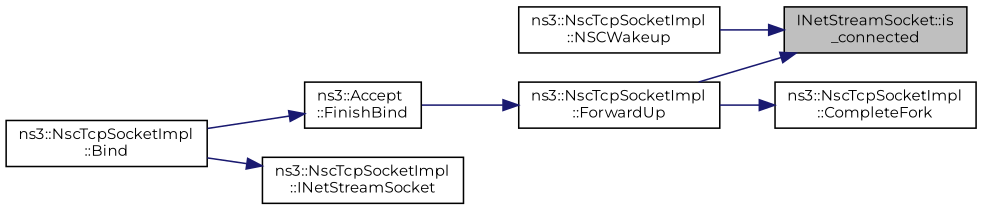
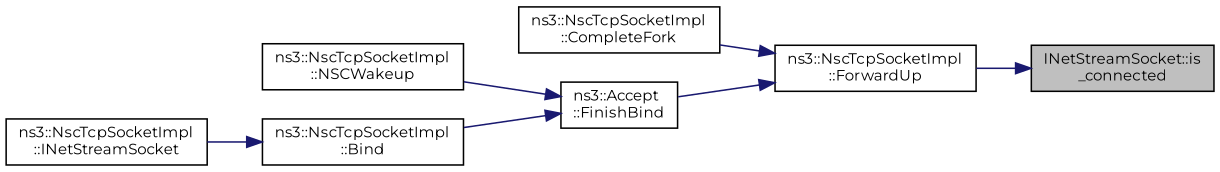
(744, 30) -> (505, 88)
(740, 105) -> (740, 48)
(227, 161) -> (227, 142)
